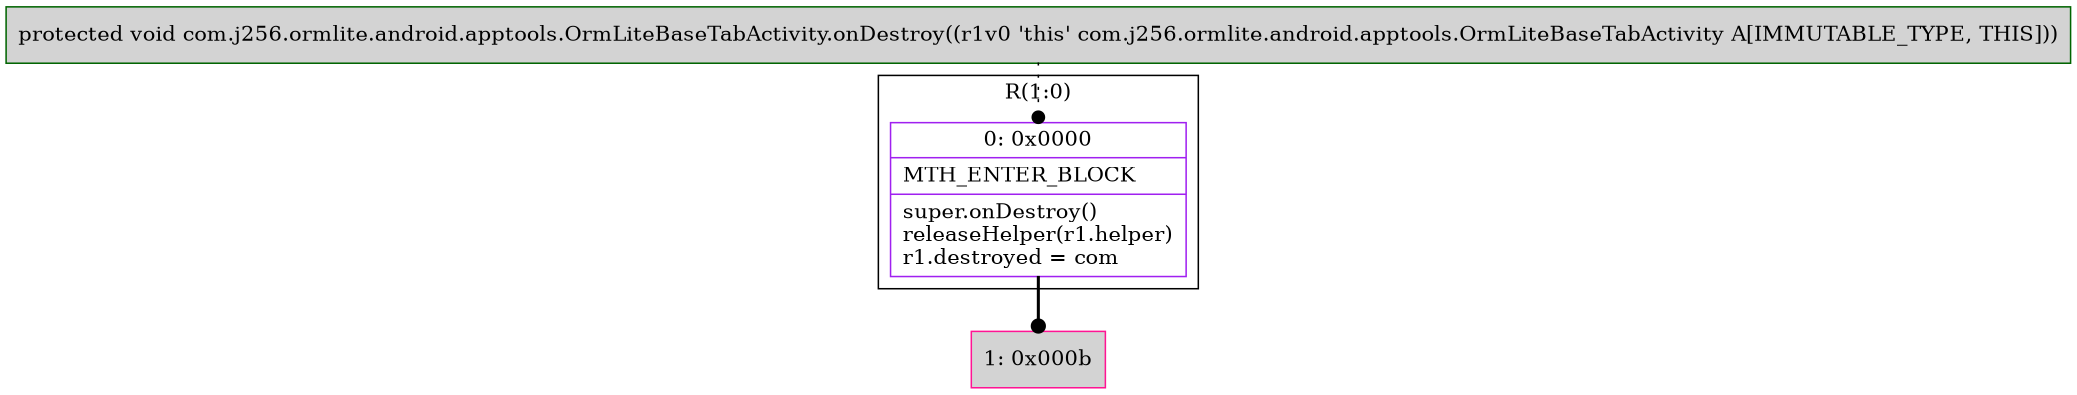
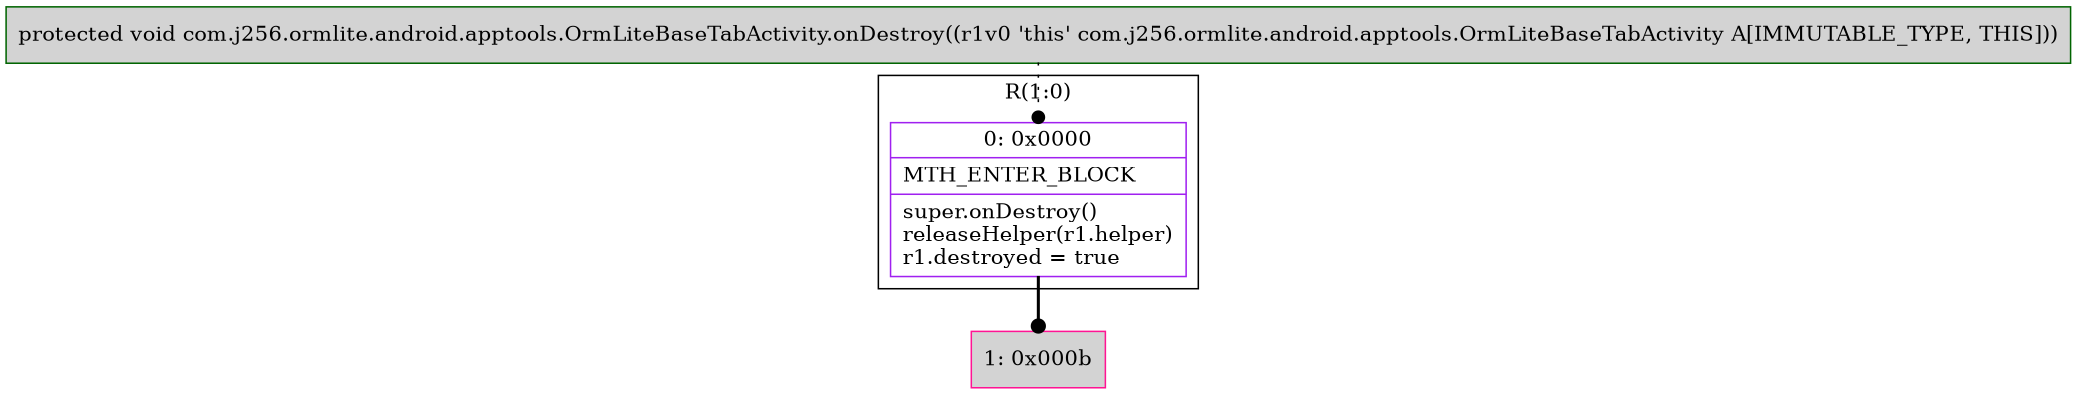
(1011, 257) -> (1012, 257)
